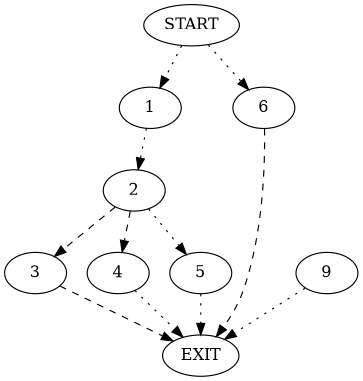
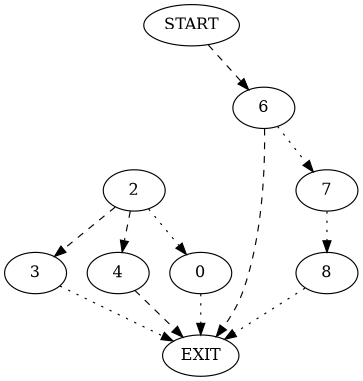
(225, 63) -> (225, 63)
(150, 108) -> none
none -> (327, 190)
(201, 273) -> (201, 273)
(327, 273) -> (327, 273)
(155, 310) -> (155, 310)
(111, 311) -> (111, 311)
